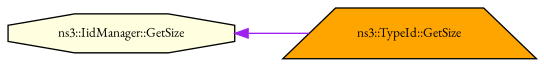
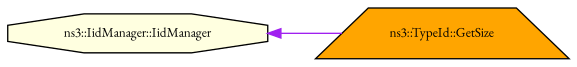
(121, 33) -> (138, 33)
